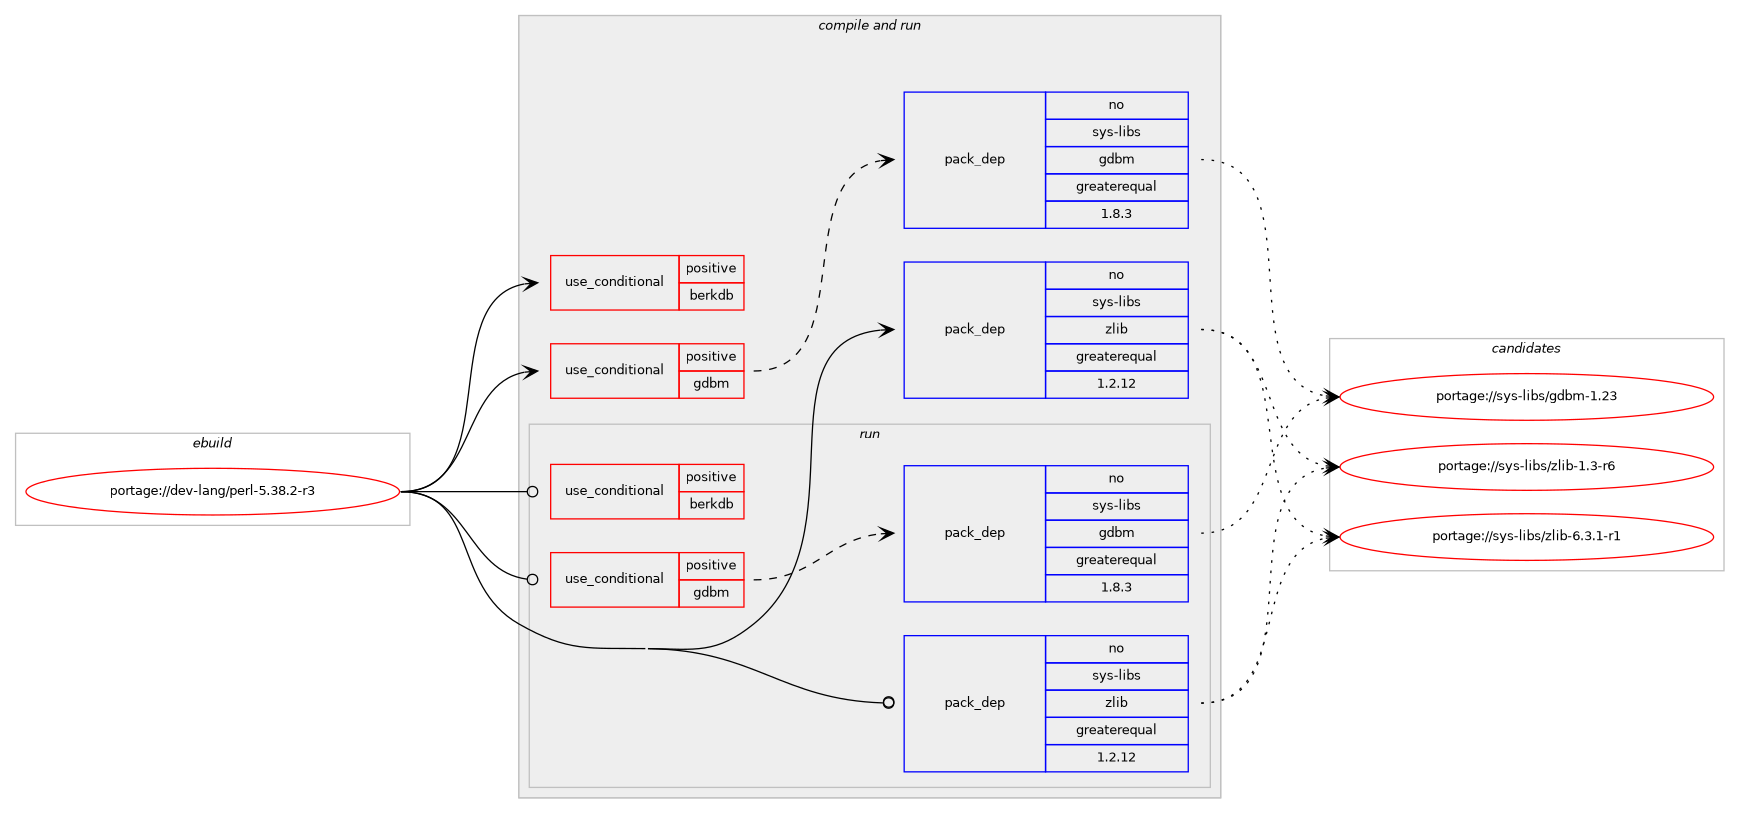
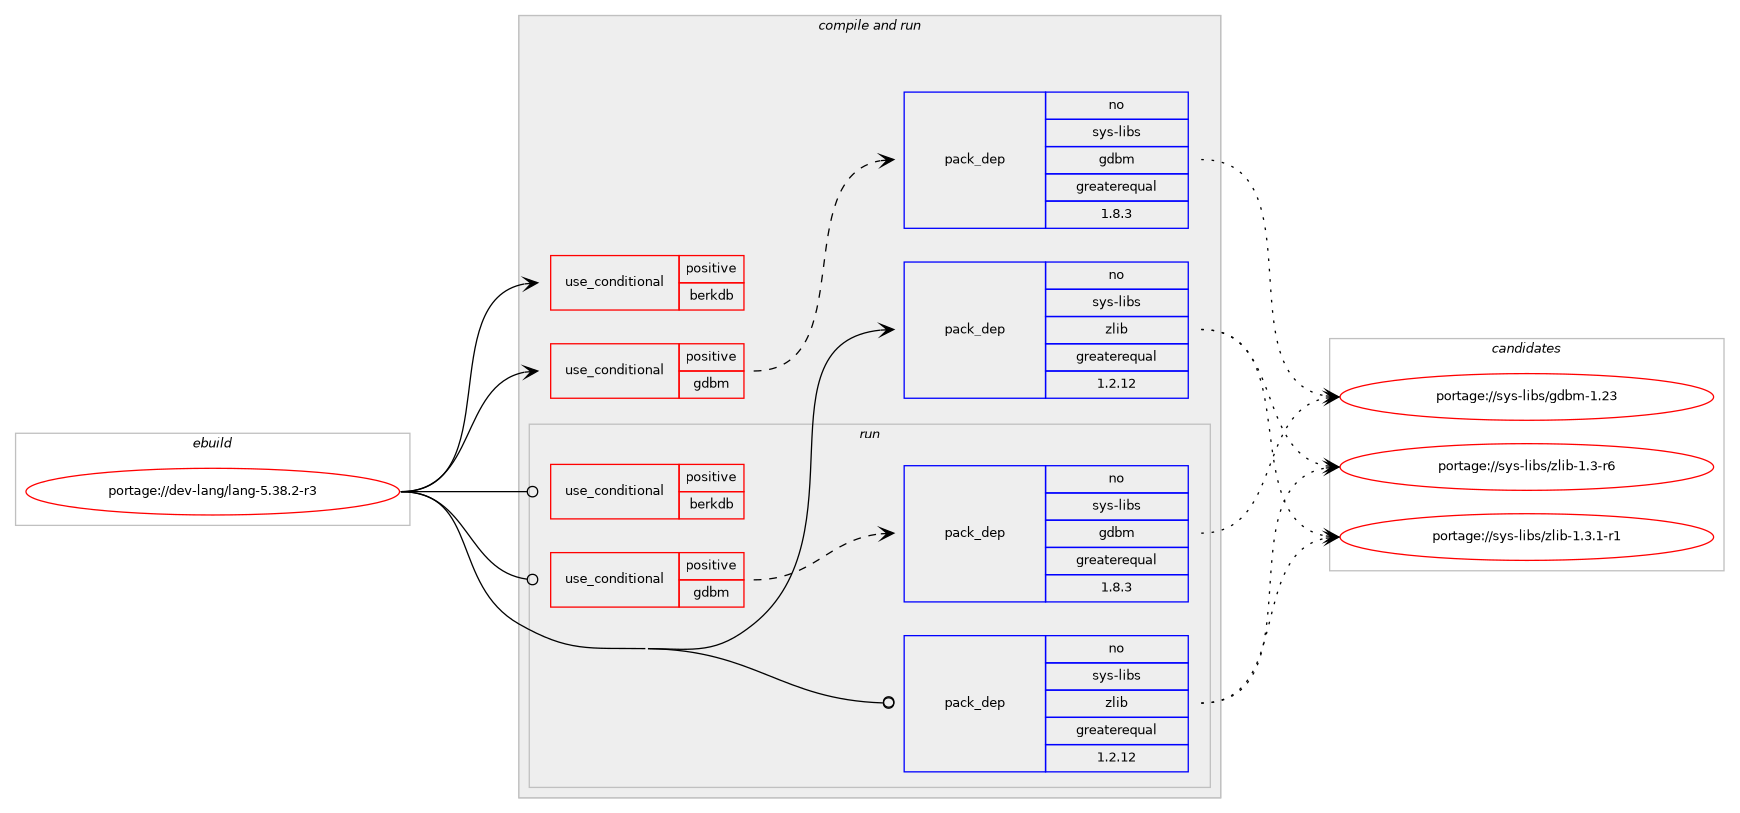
(213, 492) -> (213, 492)
(1527, 537) -> (1527, 537)
